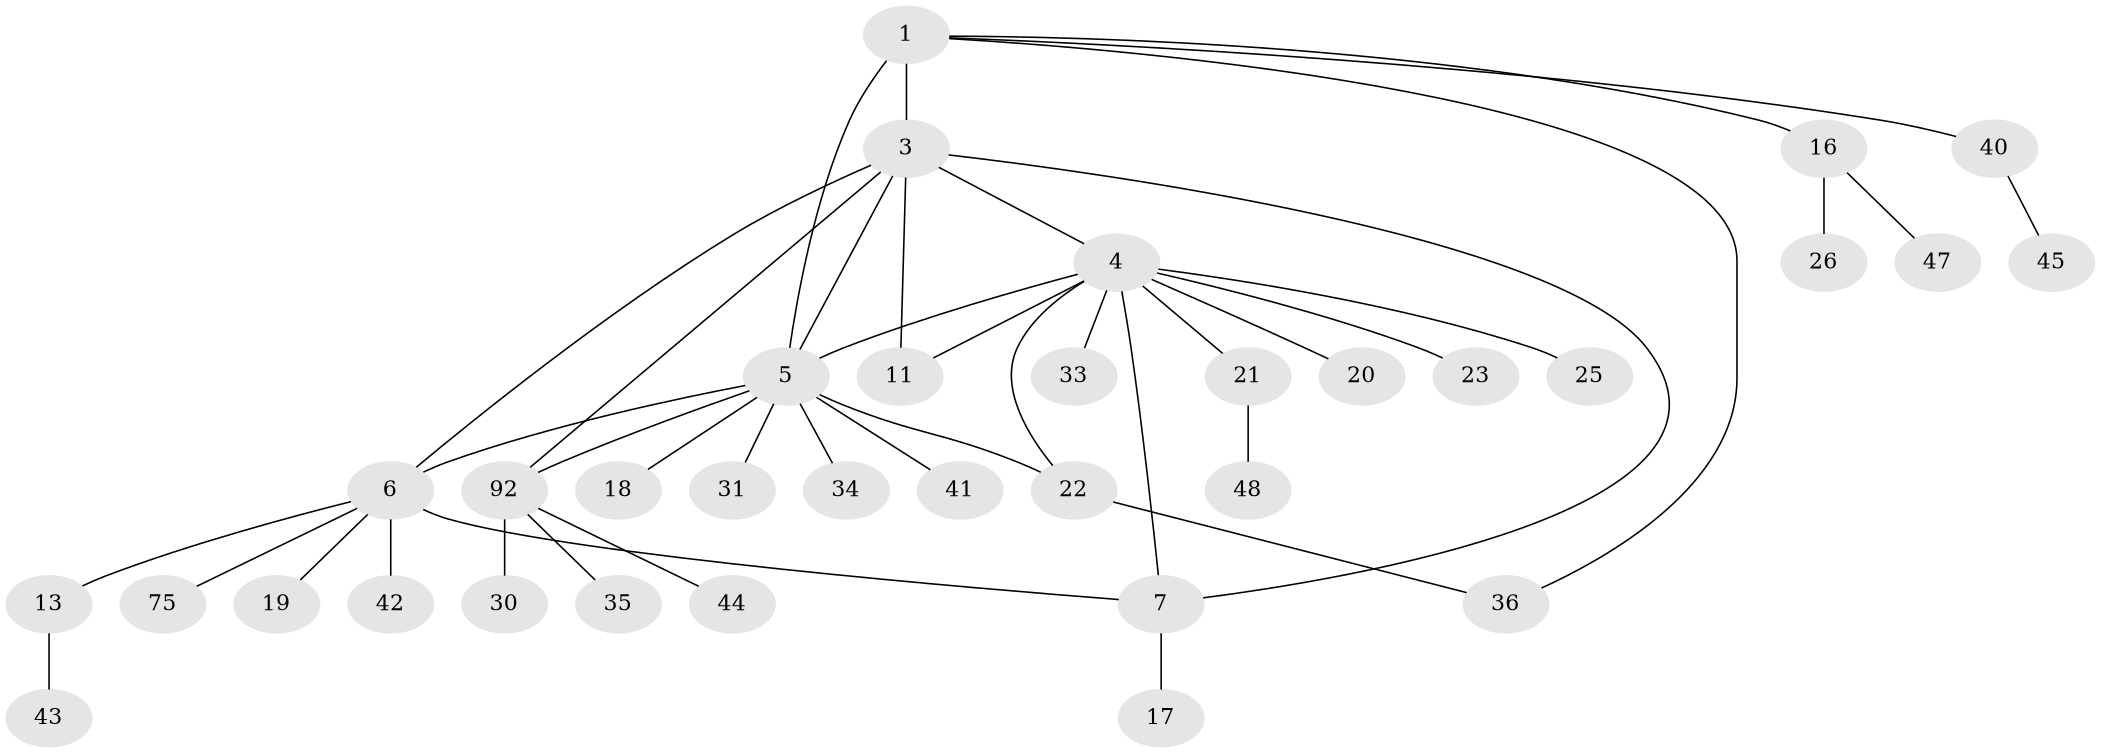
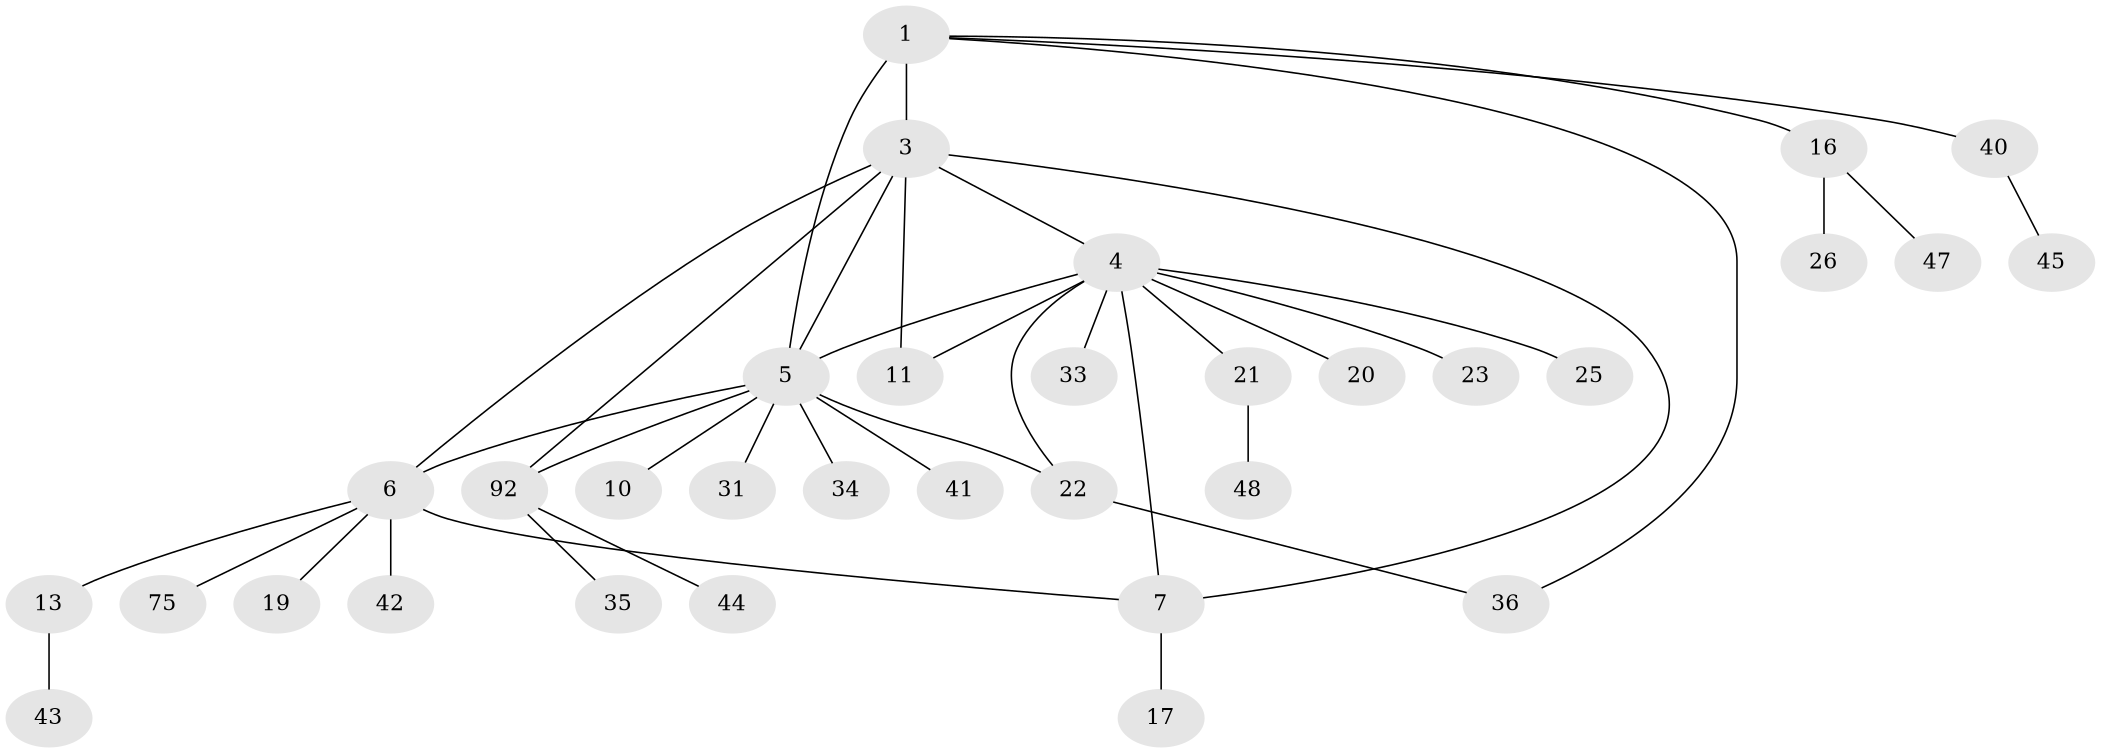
(619, 490) -> (619, 490)
(505, 604) -> none
